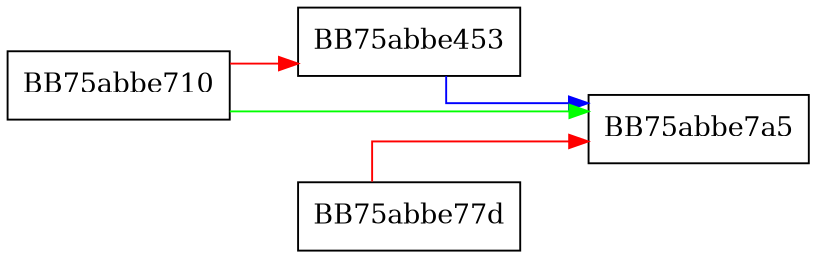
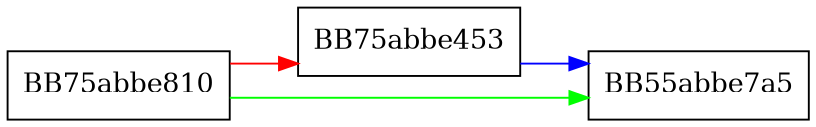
(119, 85) -> (119, 85)
(699, 129) -> (699, 85)
(409, 216) -> none
